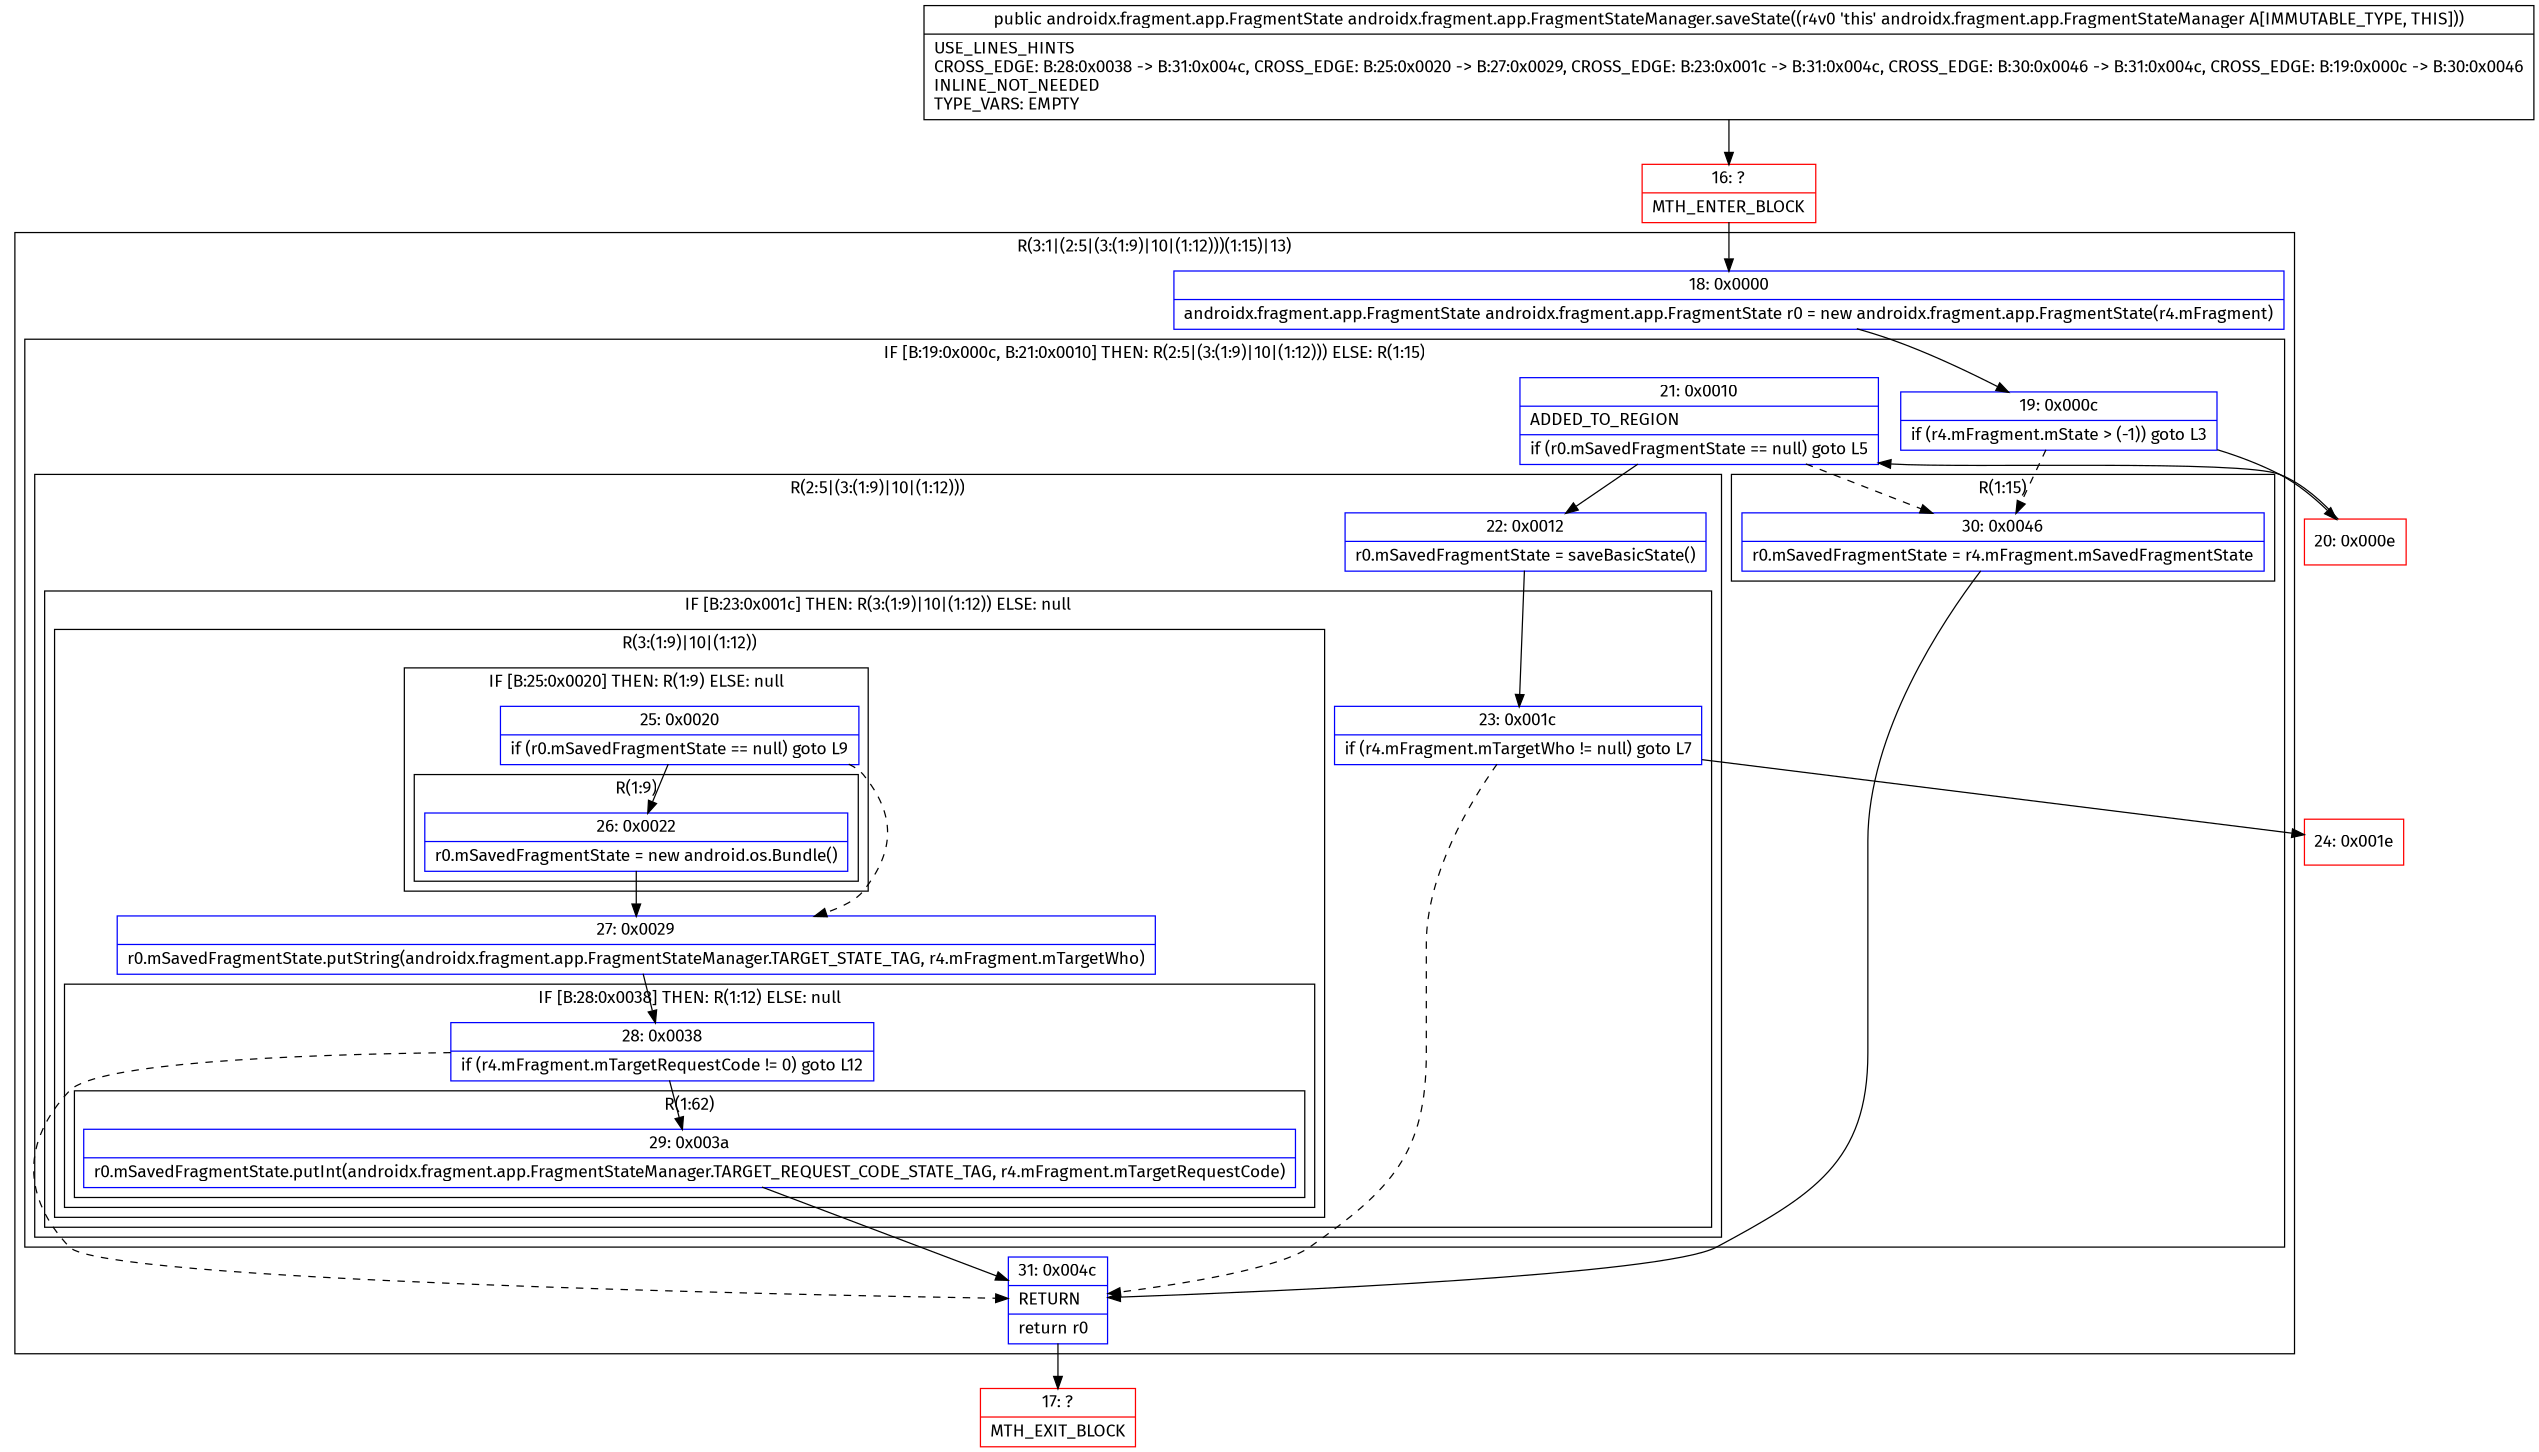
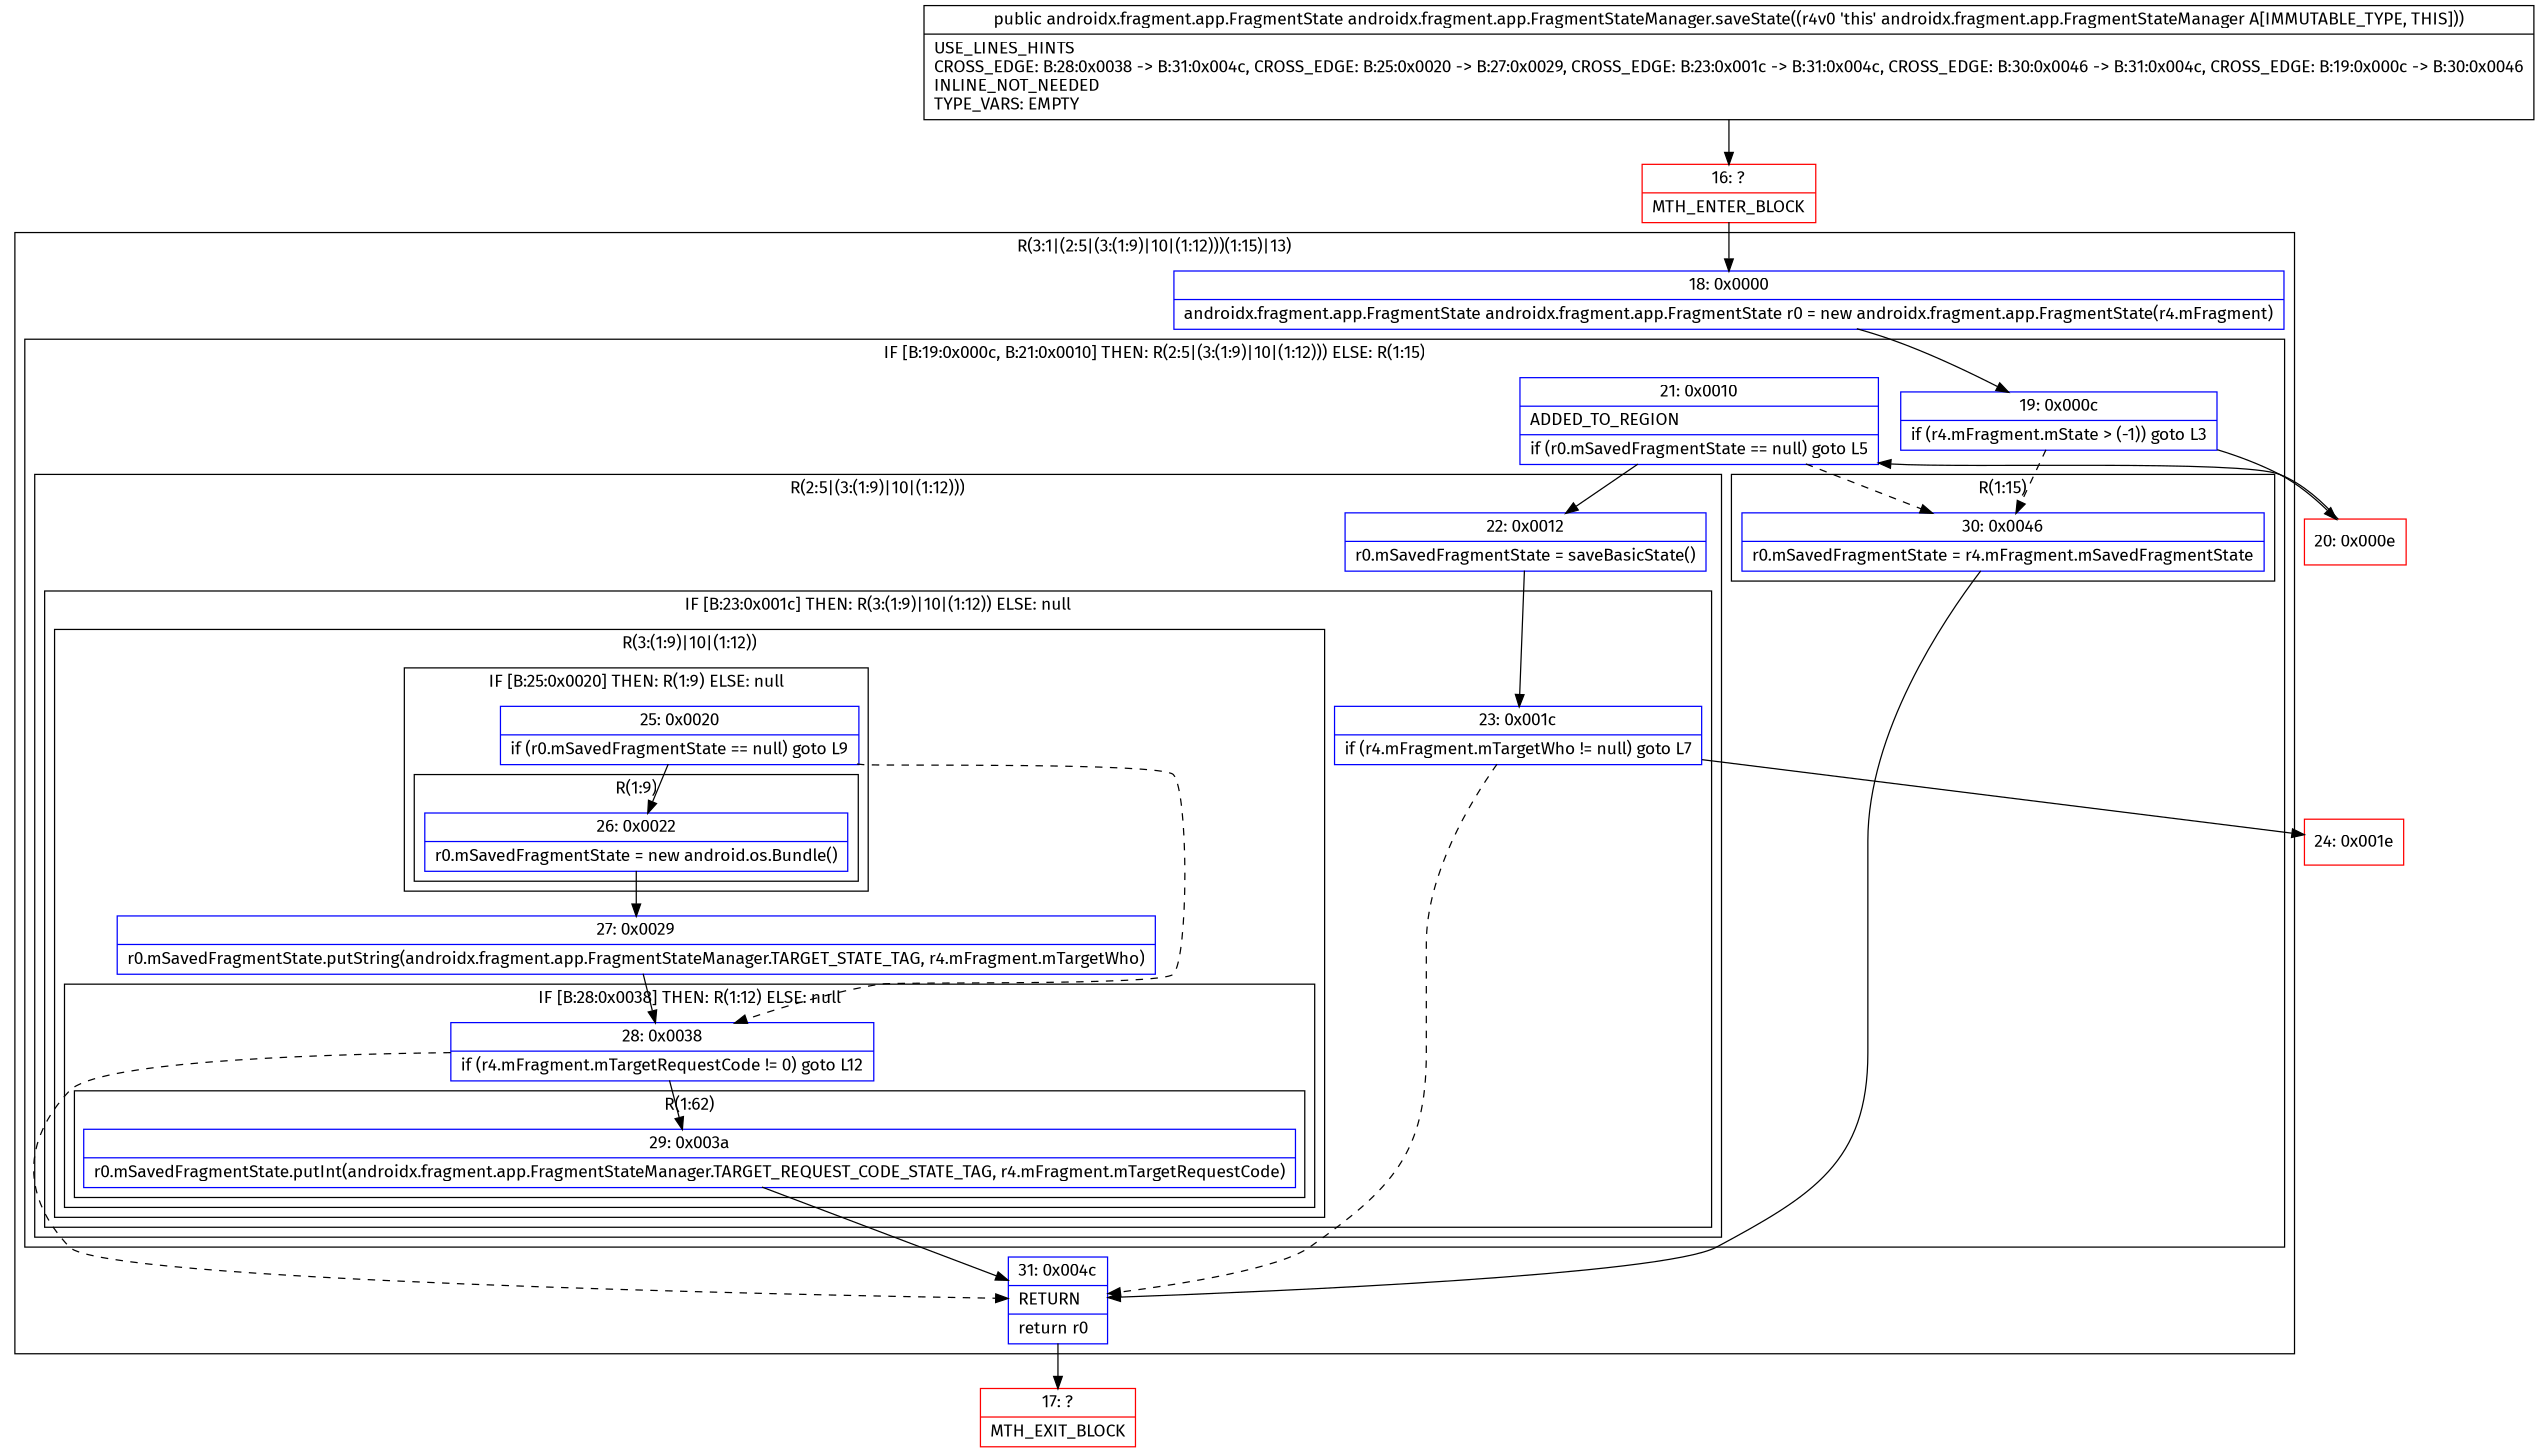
(886, 845) -> (1182, 932)
